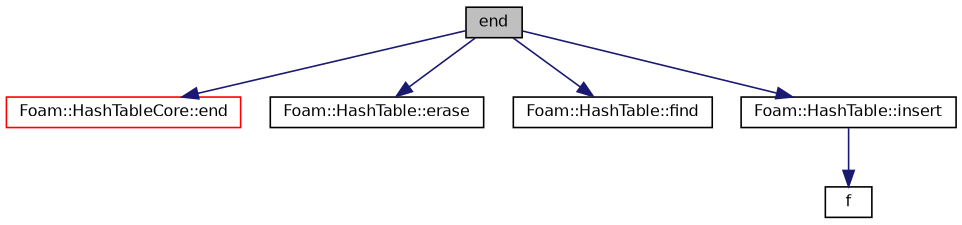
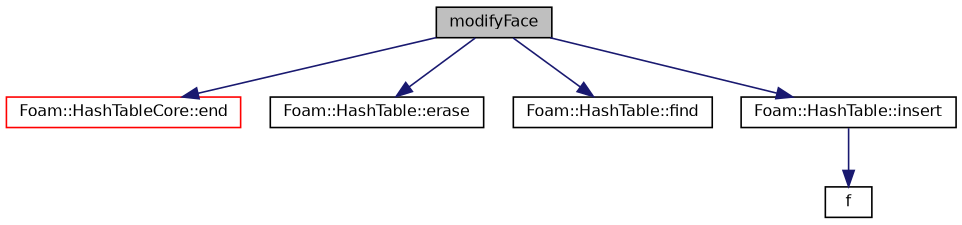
(494, 22) -> (494, 22)
